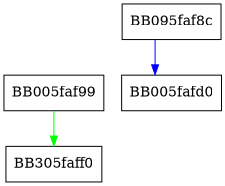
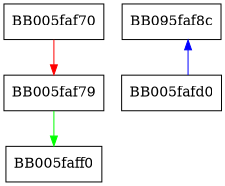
none -> (54, 22)
(155, 52) -> (188, 62)
(54, 93) -> (54, 93)
(54, 164) -> (54, 164)
